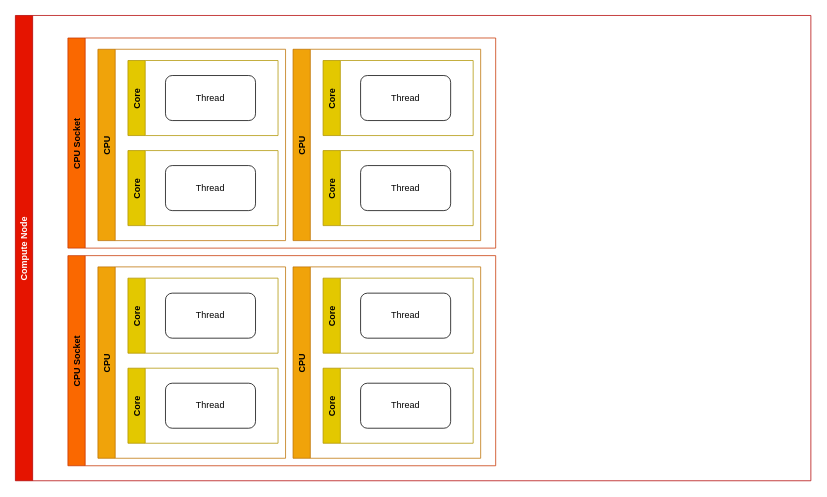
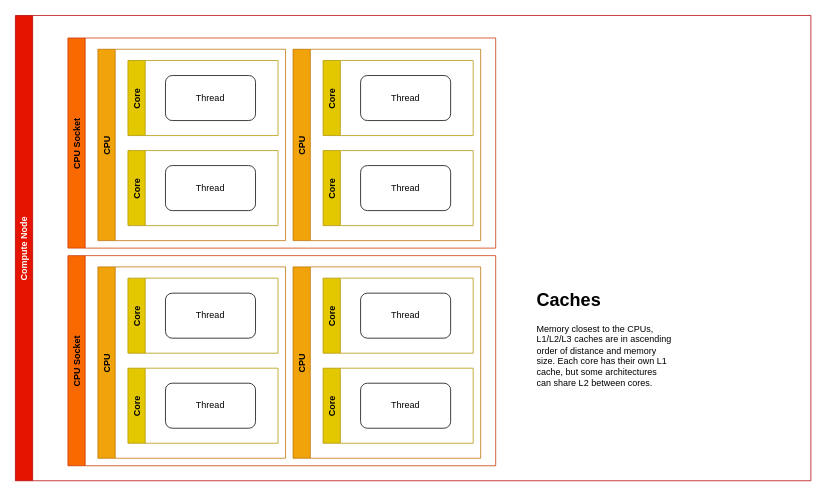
none -> (604, 342)
